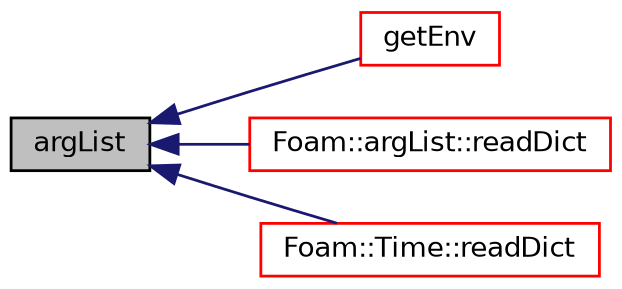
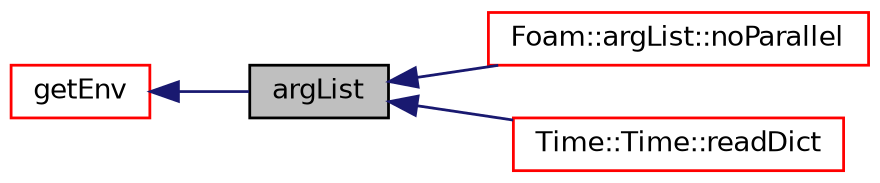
(269, 86) -> (214, 92)
(430, 144) -> (678, 39)
(430, 250) -> (678, 144)
